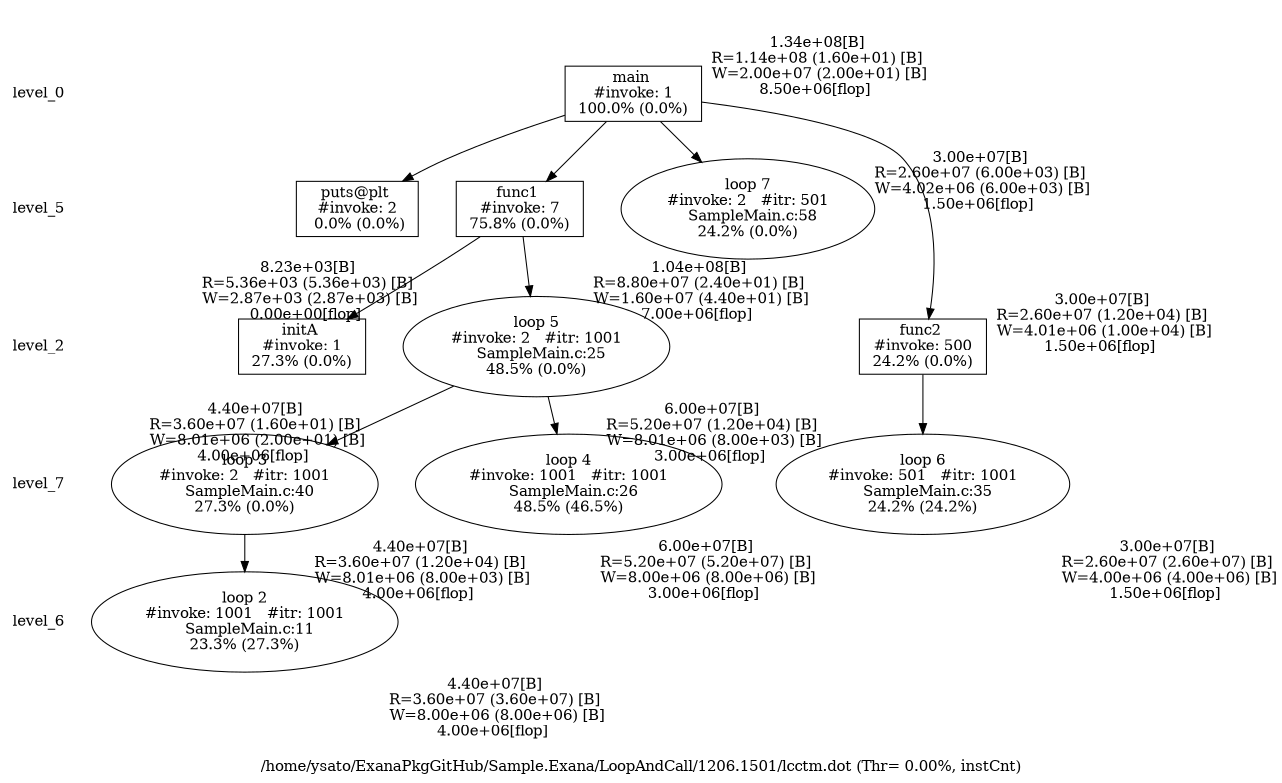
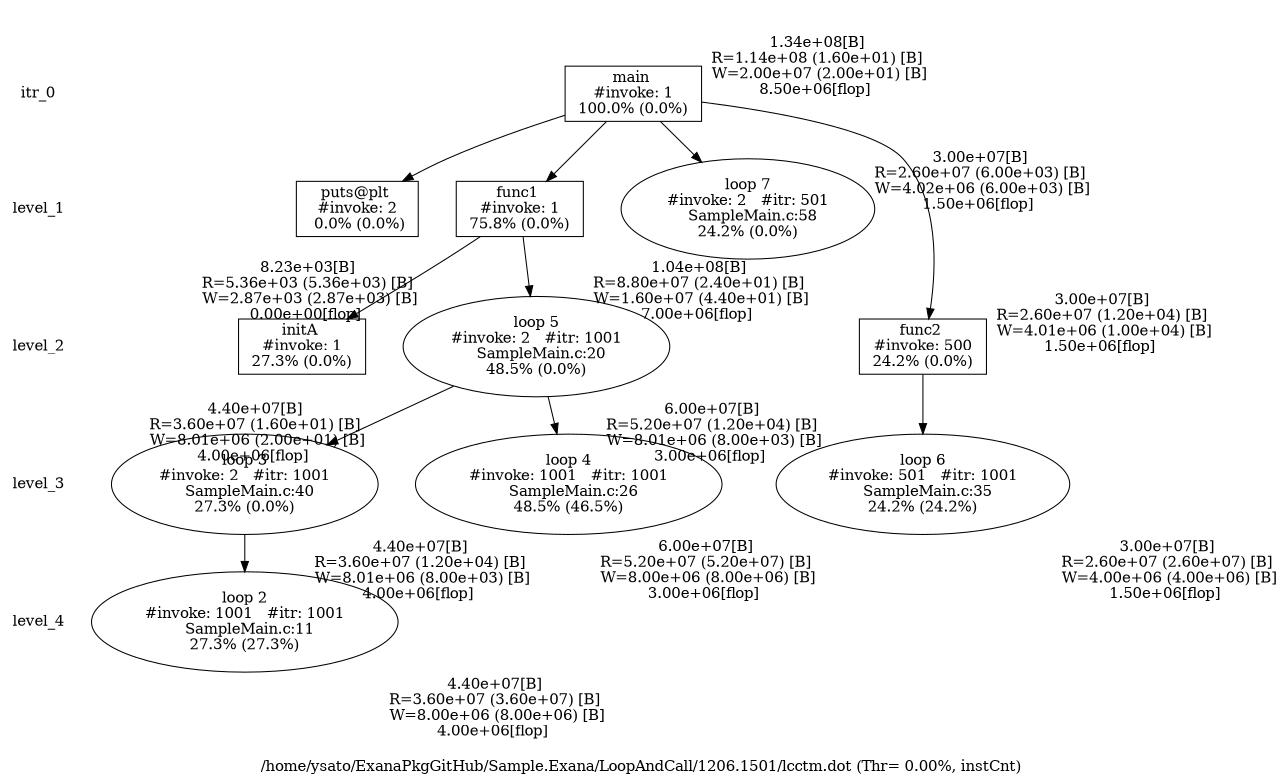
(39, 94) -> (39, 94)
(39, 209) -> (39, 209)
(520, 209) -> (520, 209)
(536, 354) -> (536, 354)
(39, 484) -> (39, 484)
(39, 622) -> (39, 622)
(245, 645) -> (245, 645)
